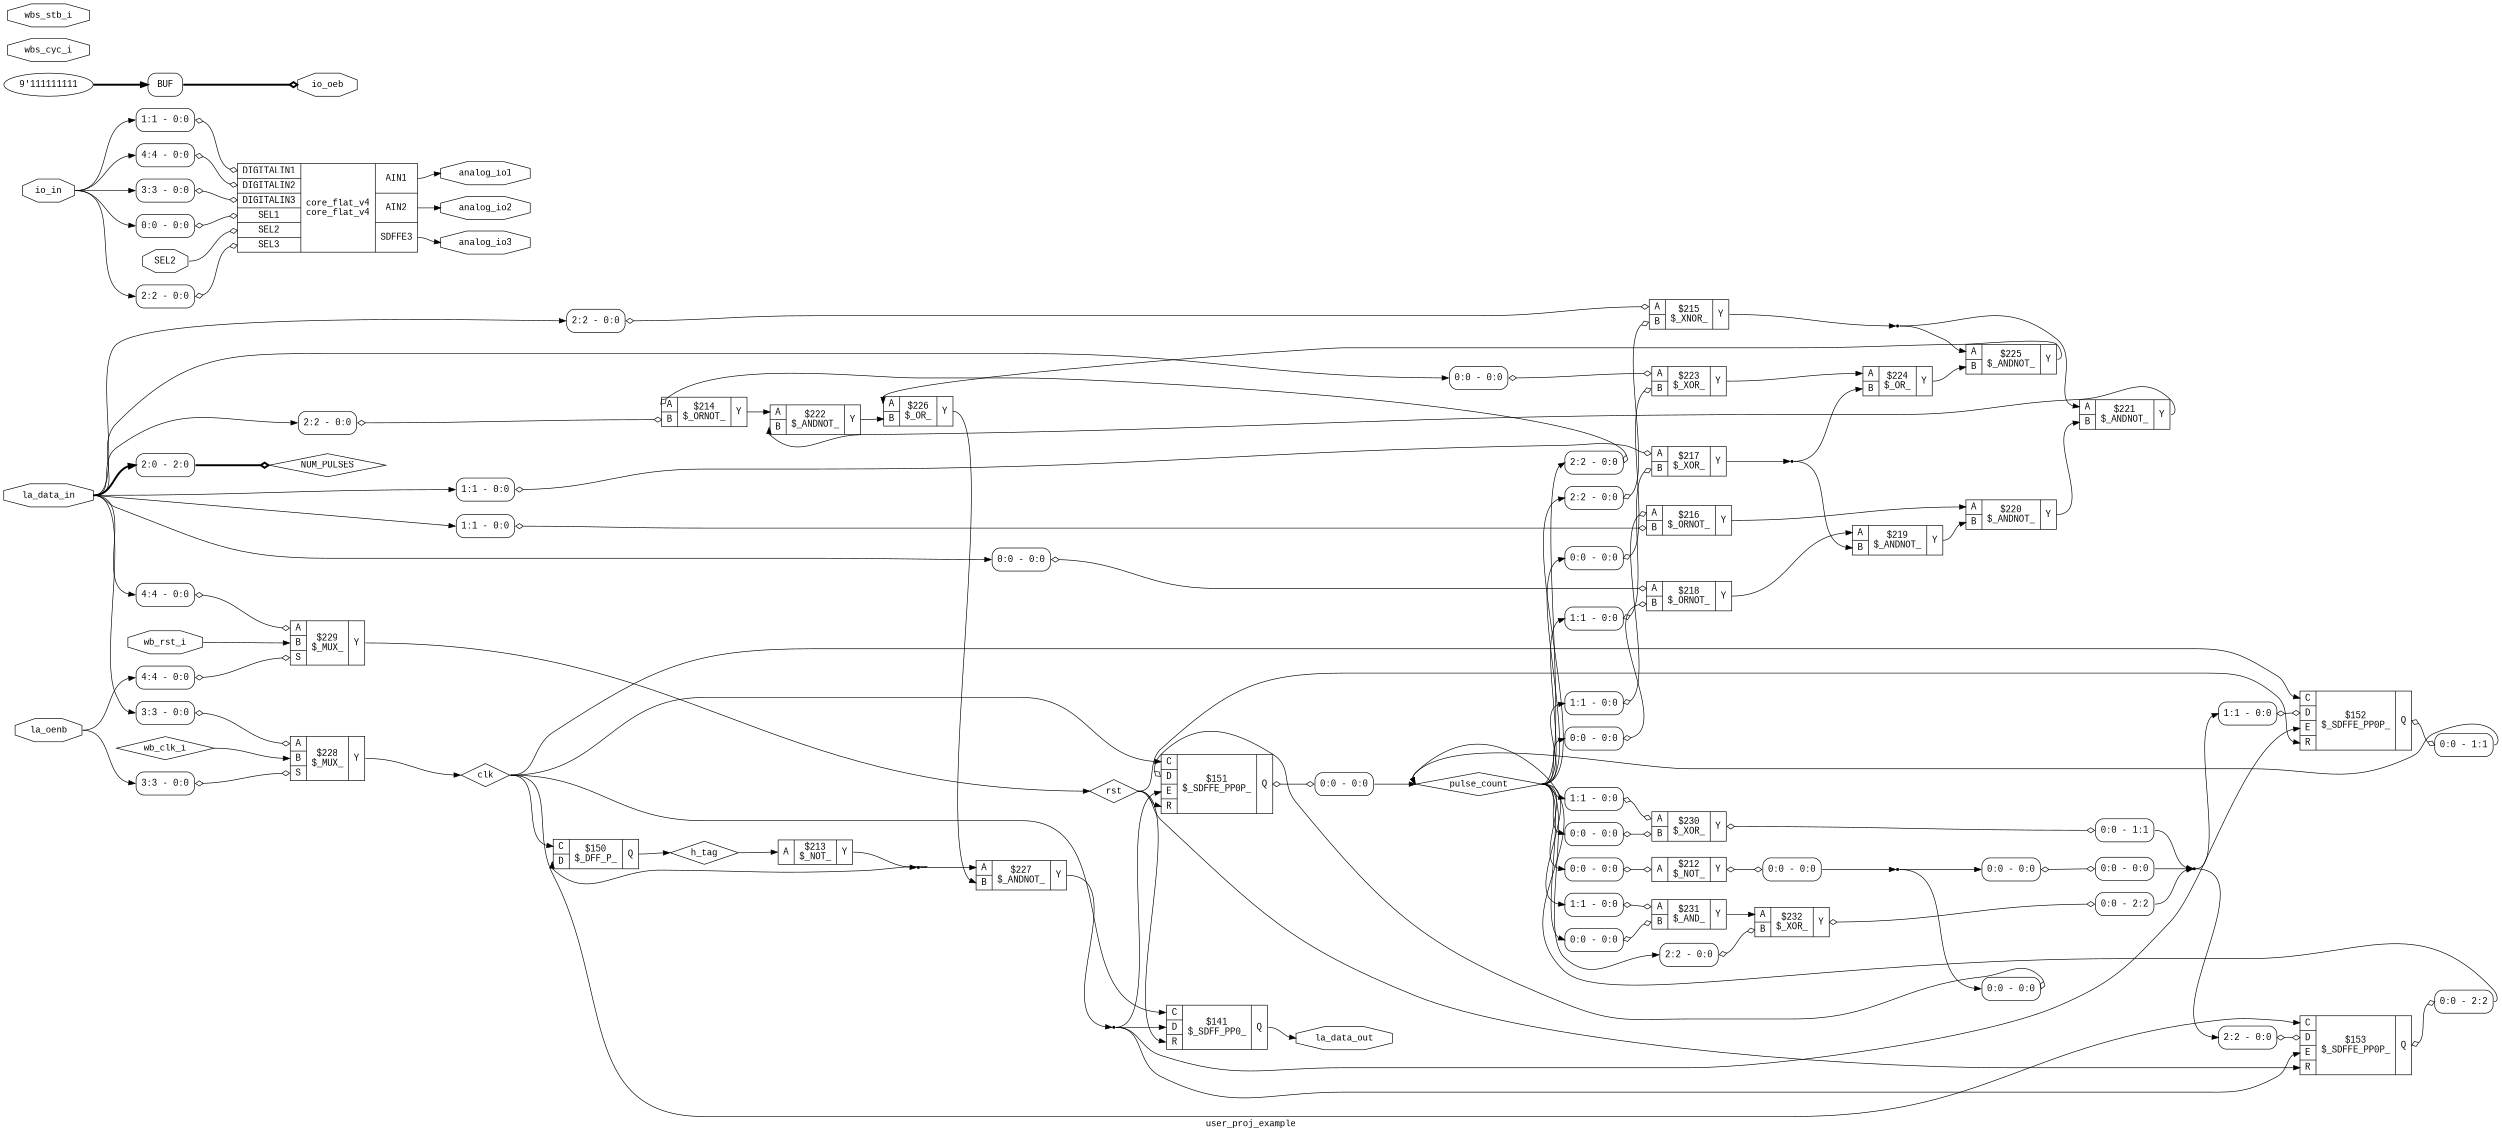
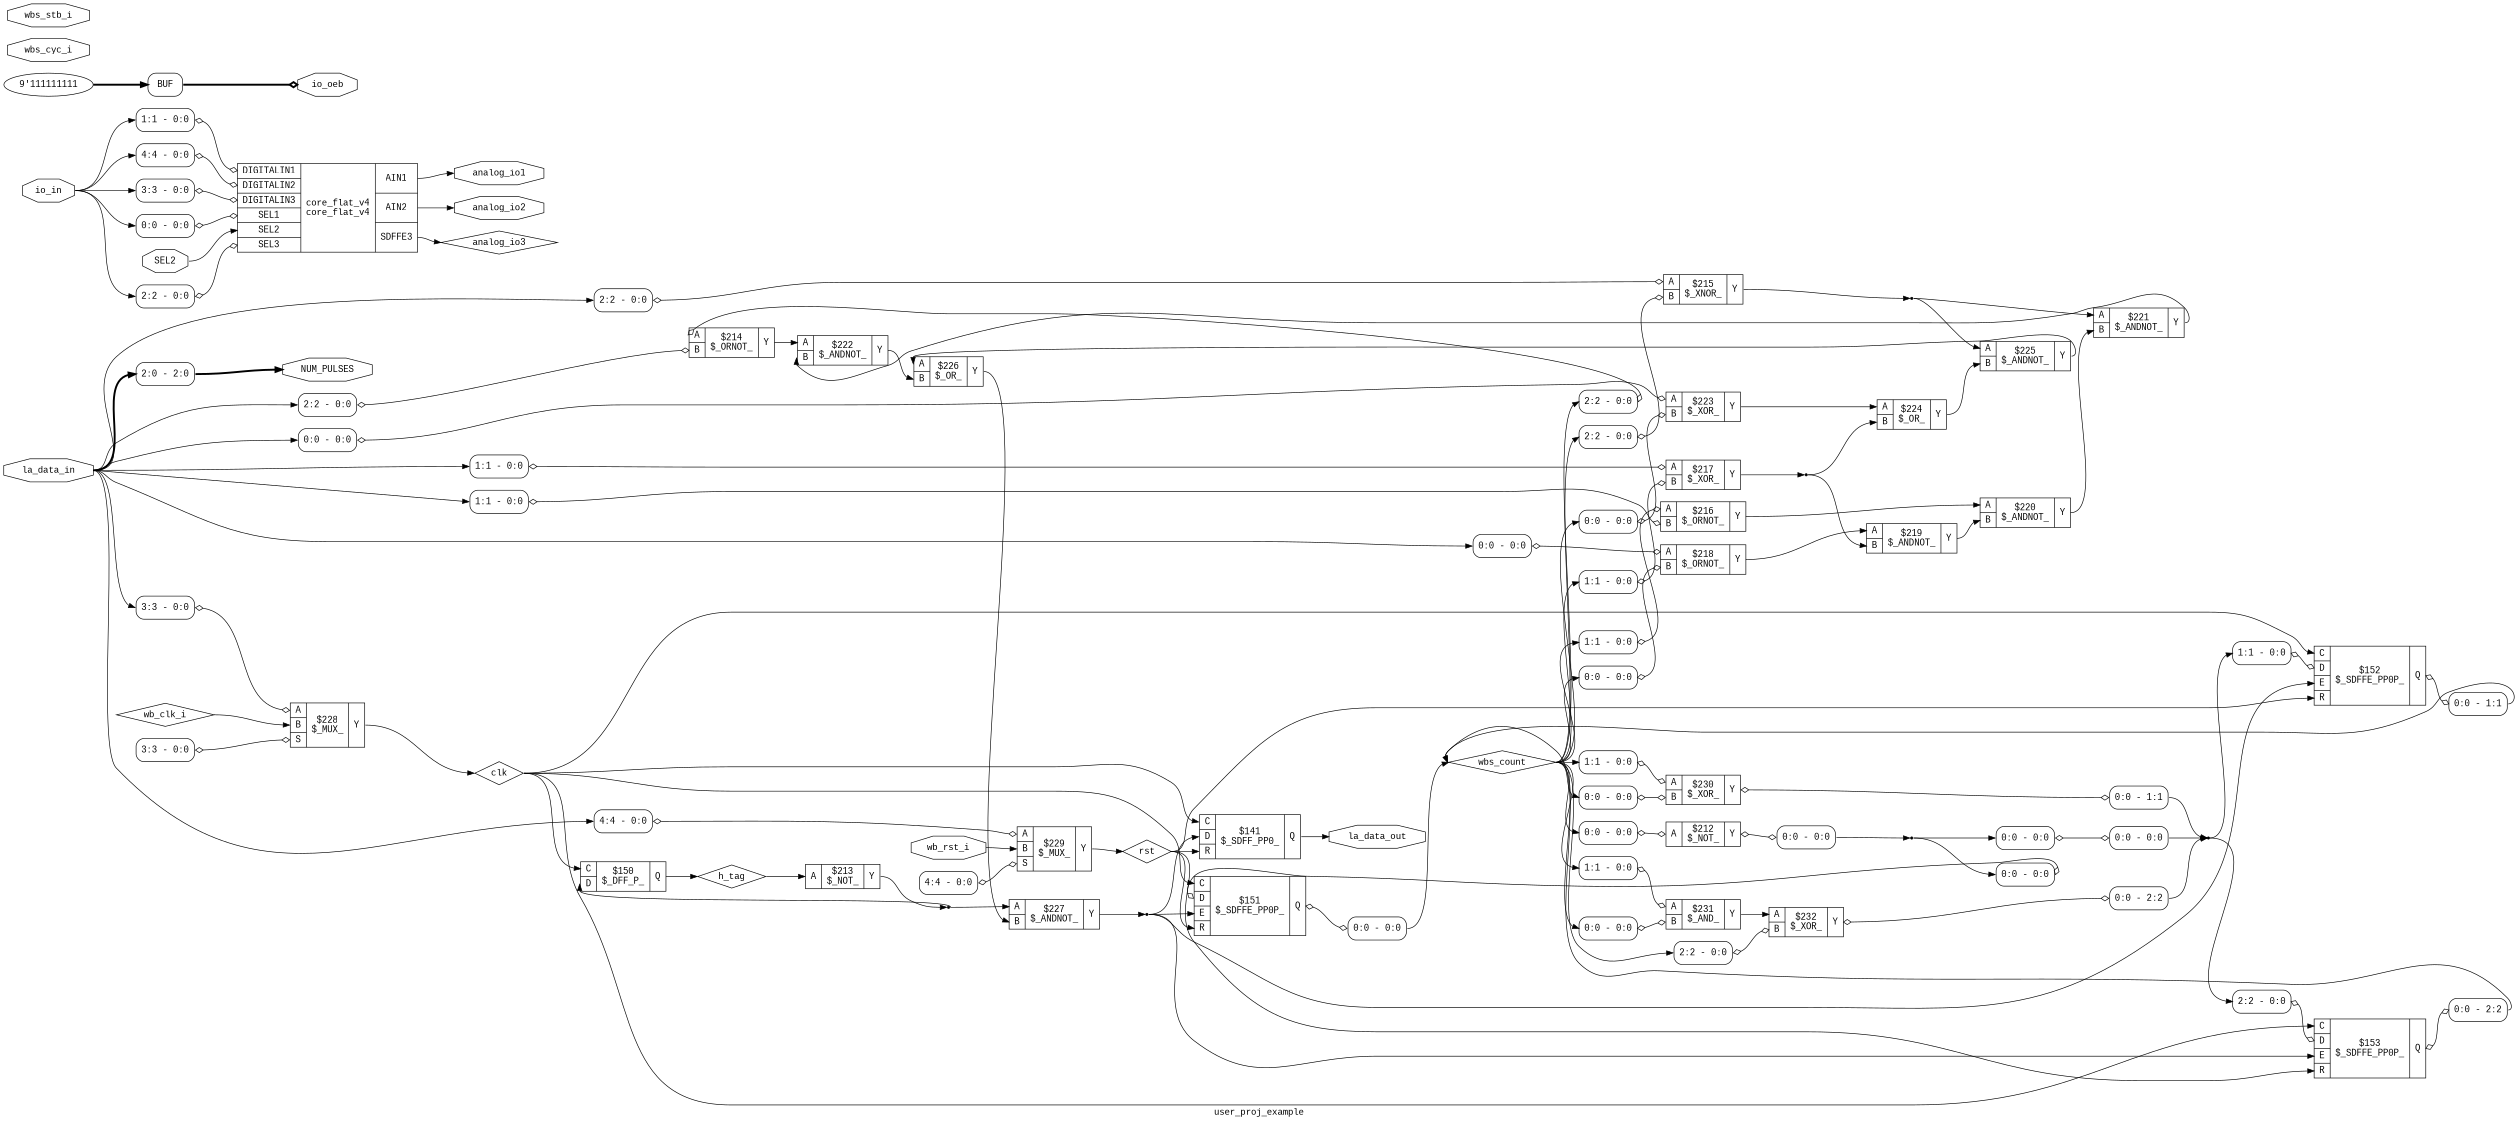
(485, 243) -> (499, 243)
(211, 249) -> (211, 248)
(228, 465) -> (235, 372)
(327, 465) -> (327, 370)
(49, 730) -> none
(1479, 784) -> (1502, 762)
